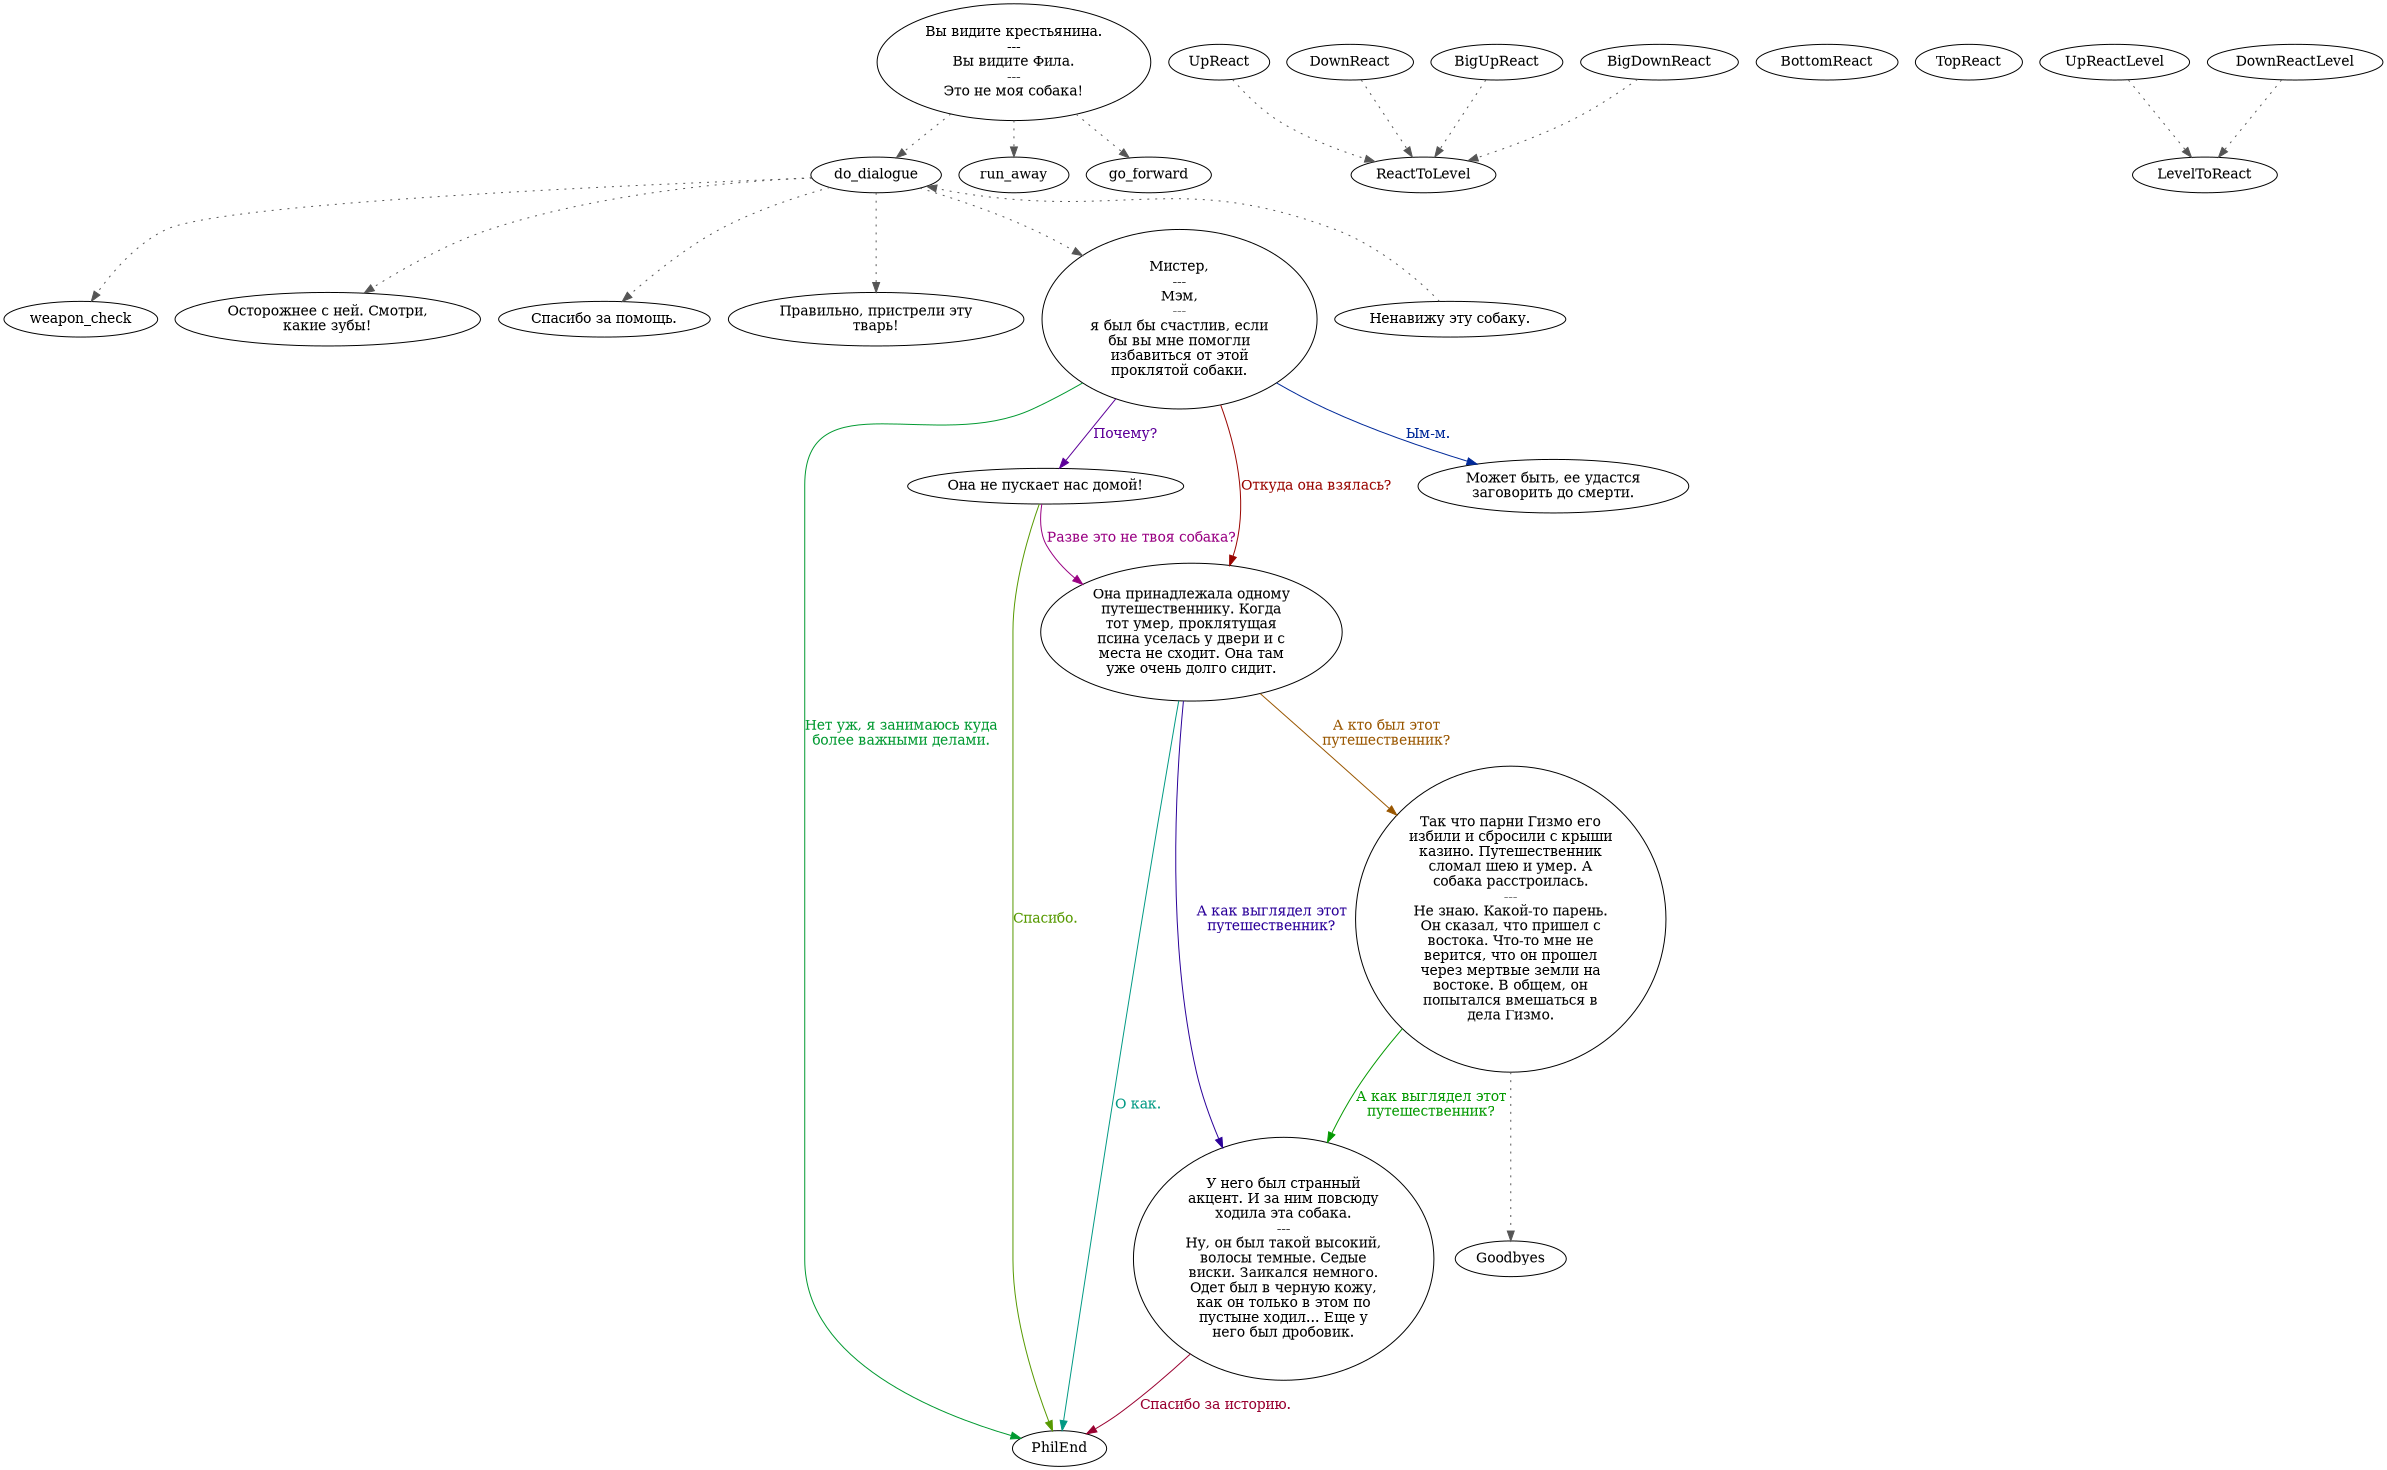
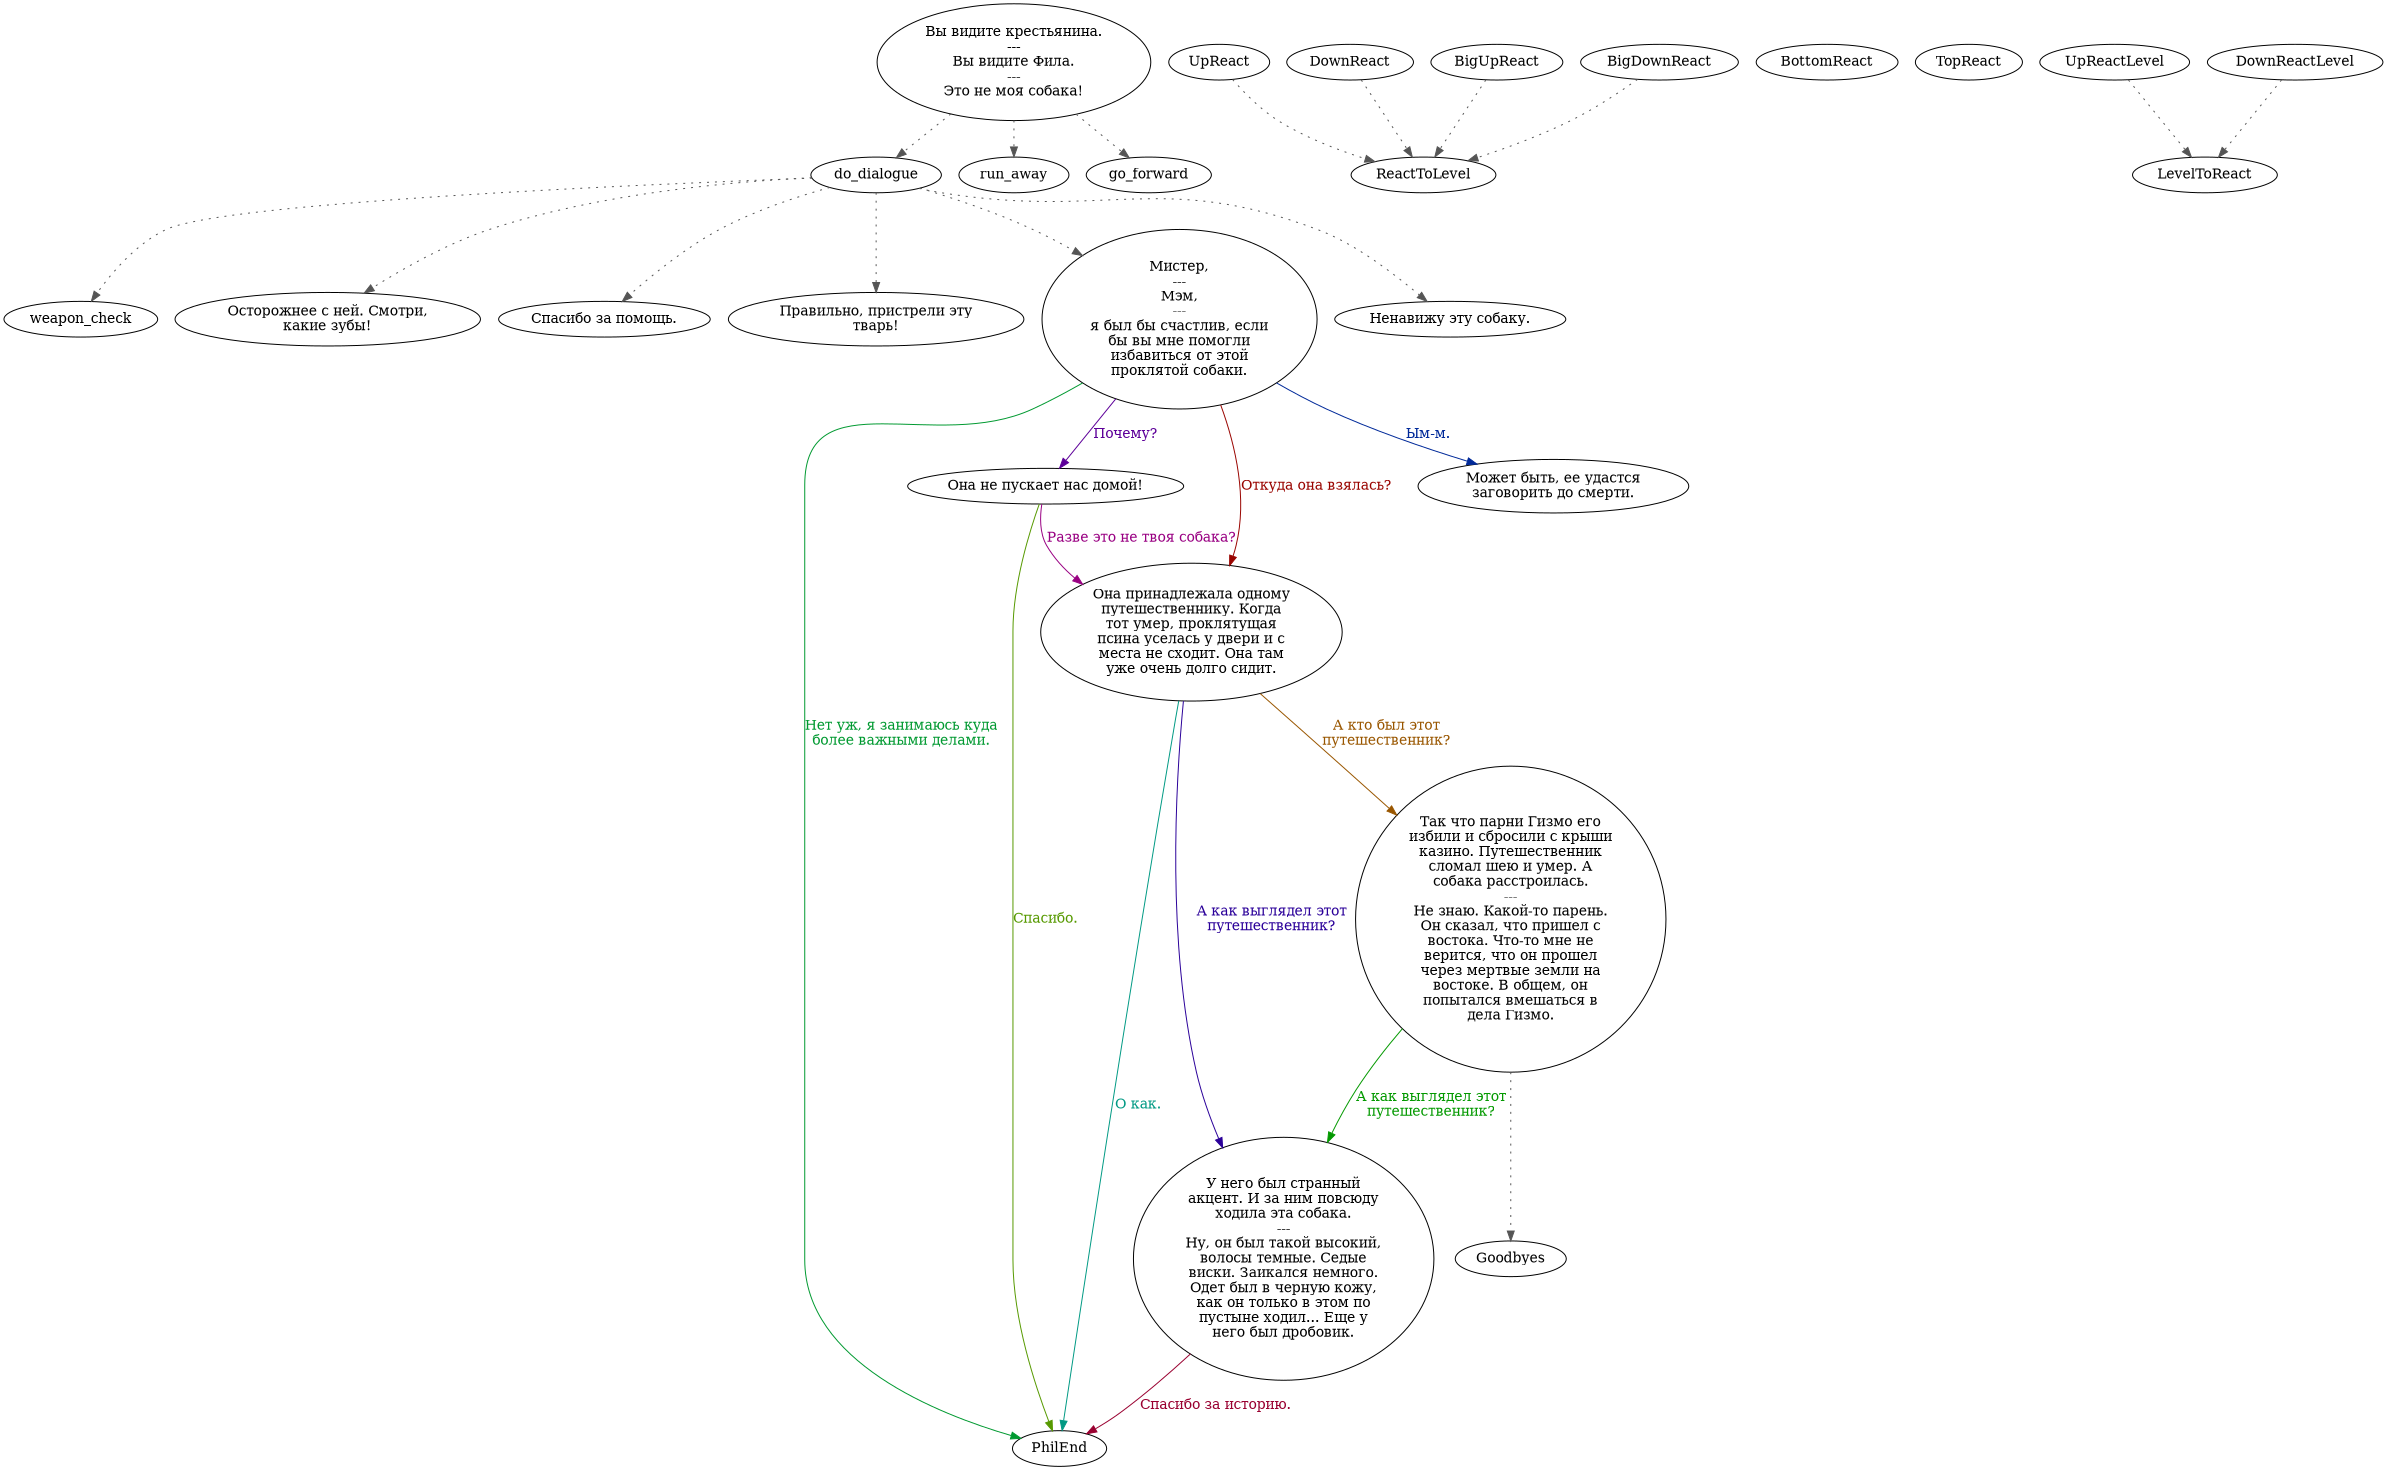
(1201, 200) -> (1180, 200)
